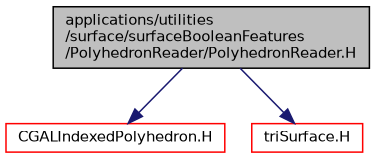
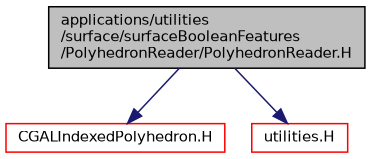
(307, 138) -> (300, 138)
